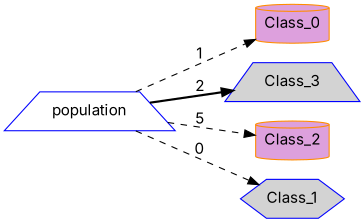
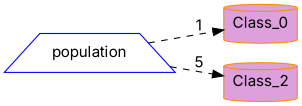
(292, 82) -> none
(292, 199) -> none
